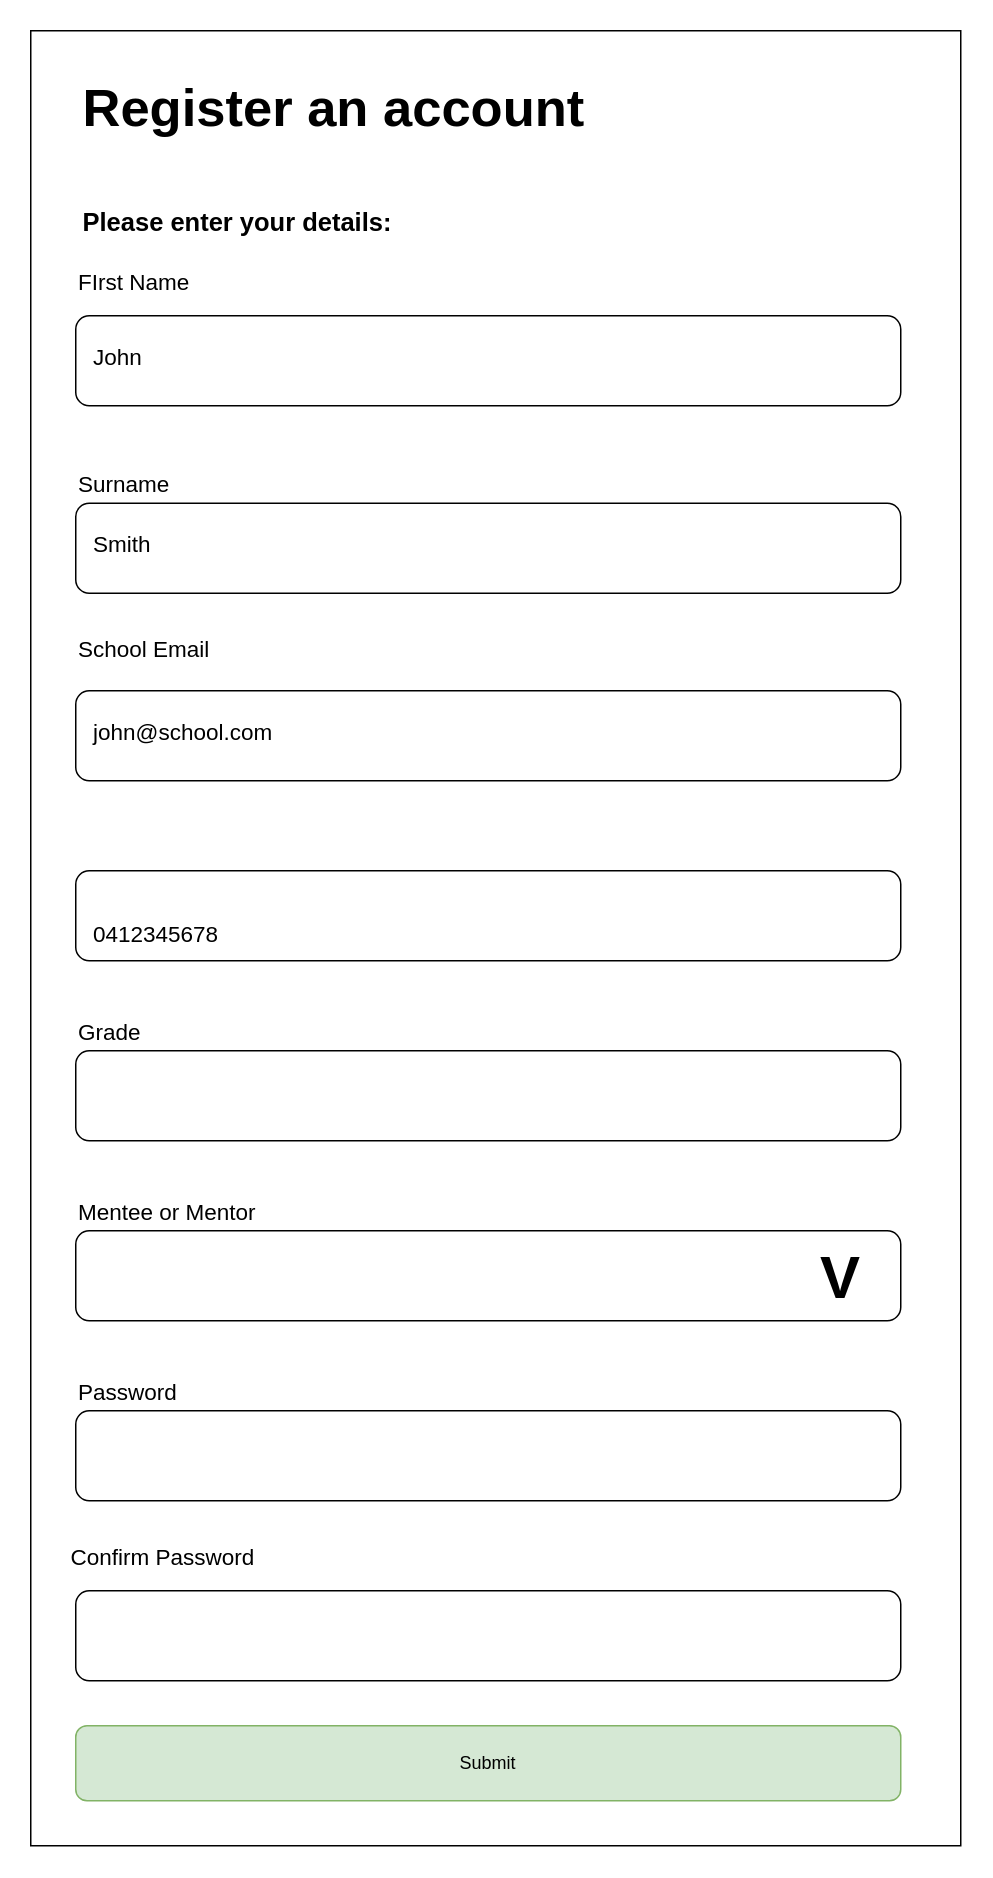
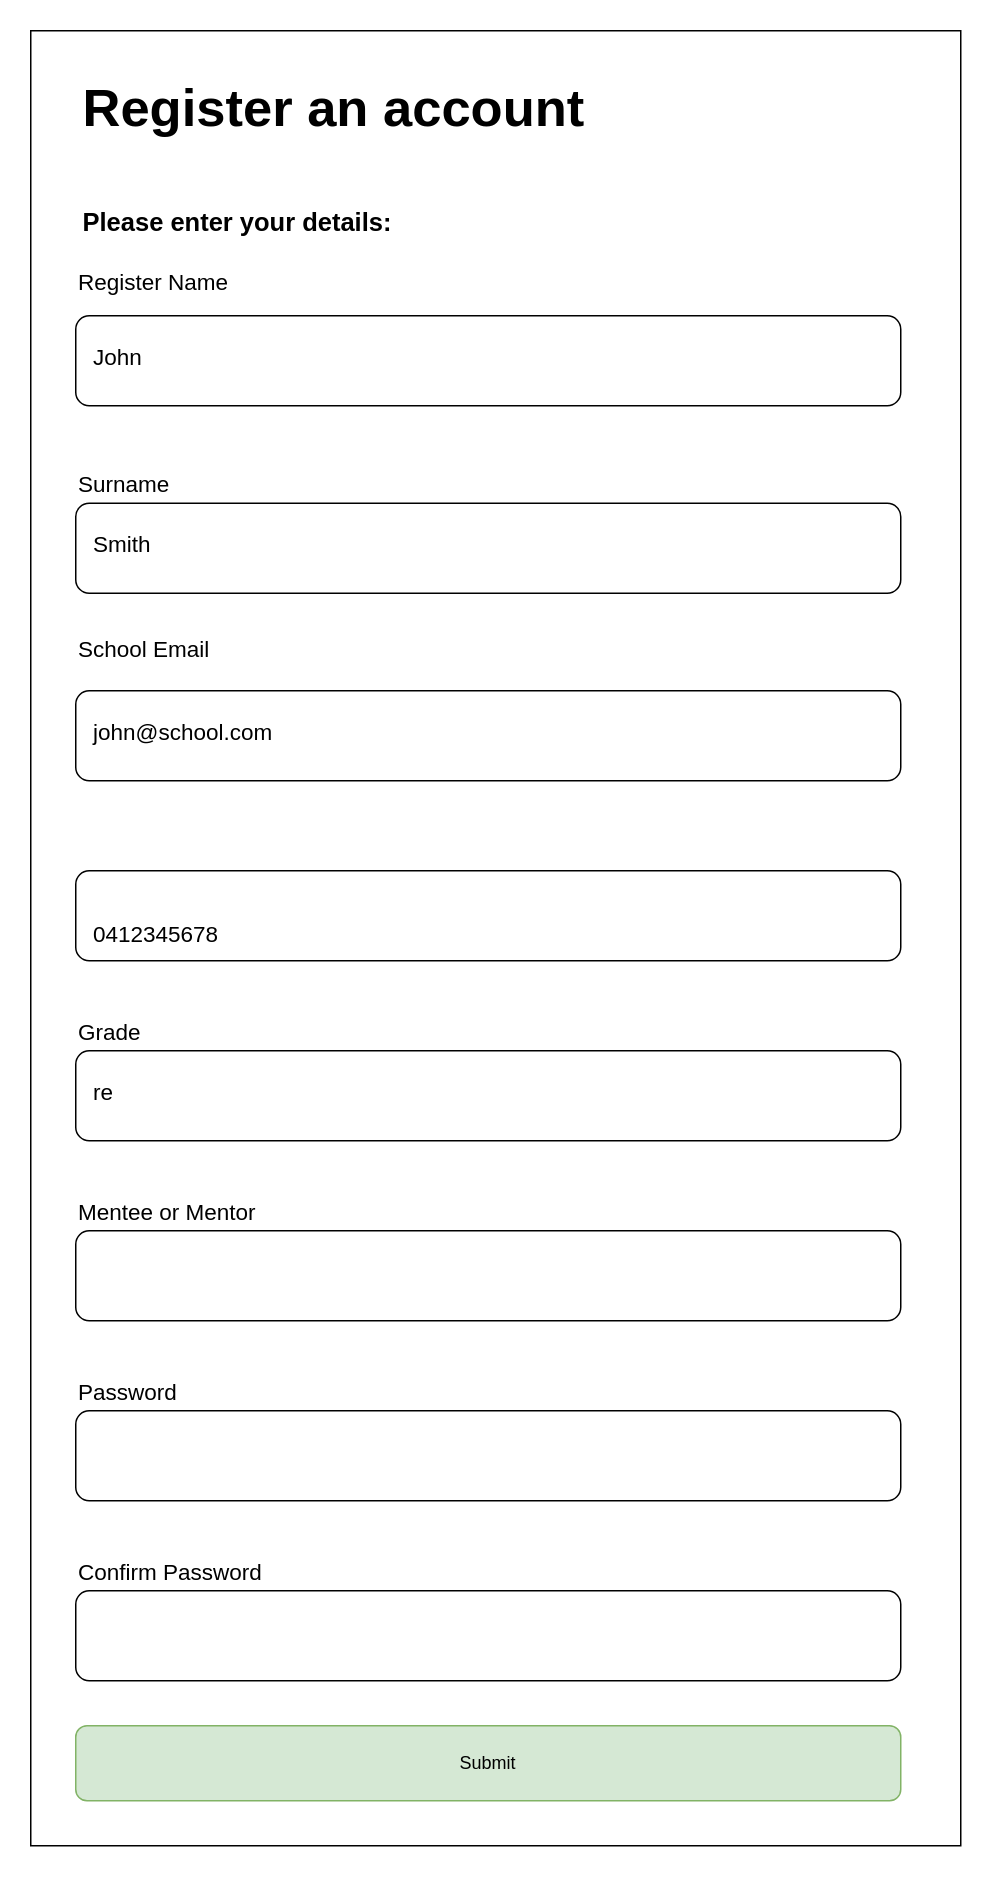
(182, 271) -> (182, 271)
none -> (353, 1081)
(841, 1276) -> none
(353, 1546) -> (361, 1561)
